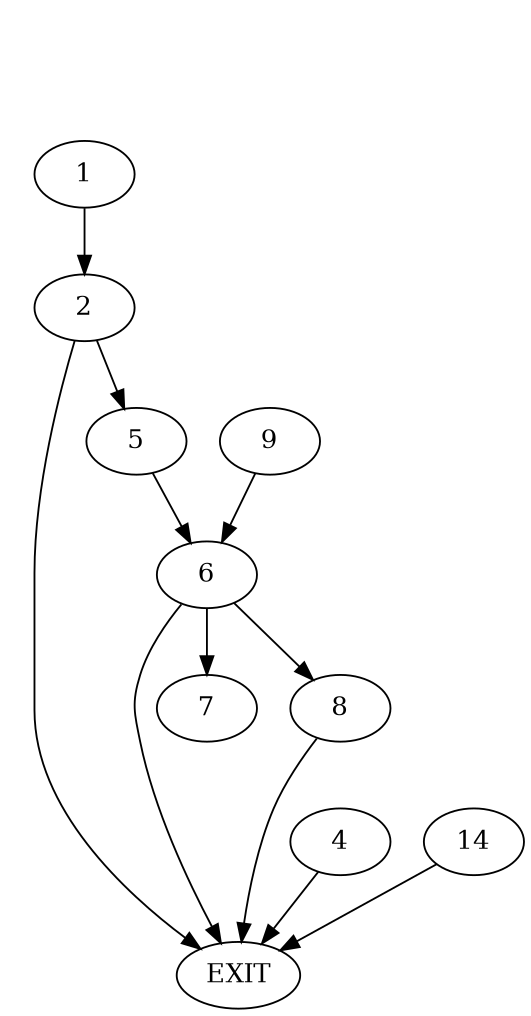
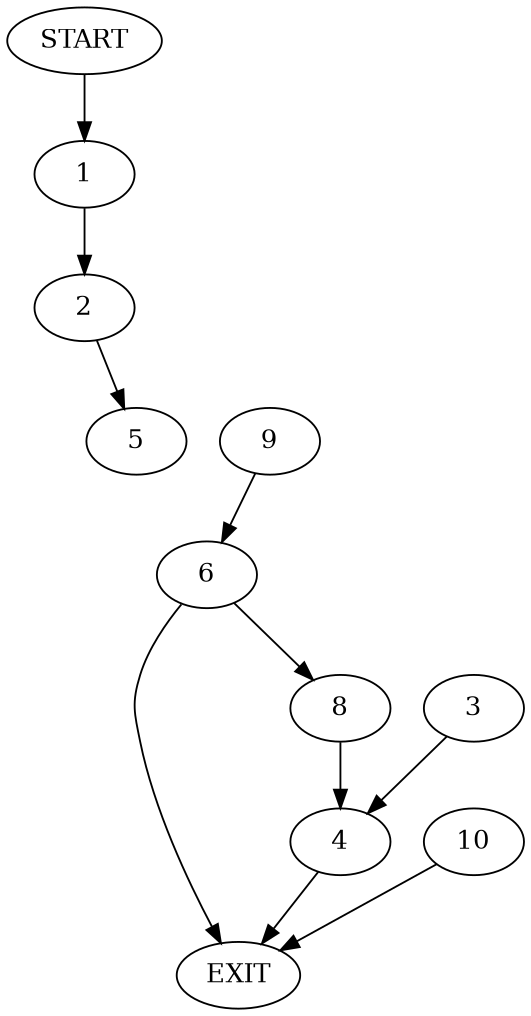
none -> (85, 41)
(167, 500) -> none
(34, 665) -> none
(207, 708) -> none
none -> (474, 708)
(267, 825) -> (340, 766)
(474, 842) -> (474, 842)
